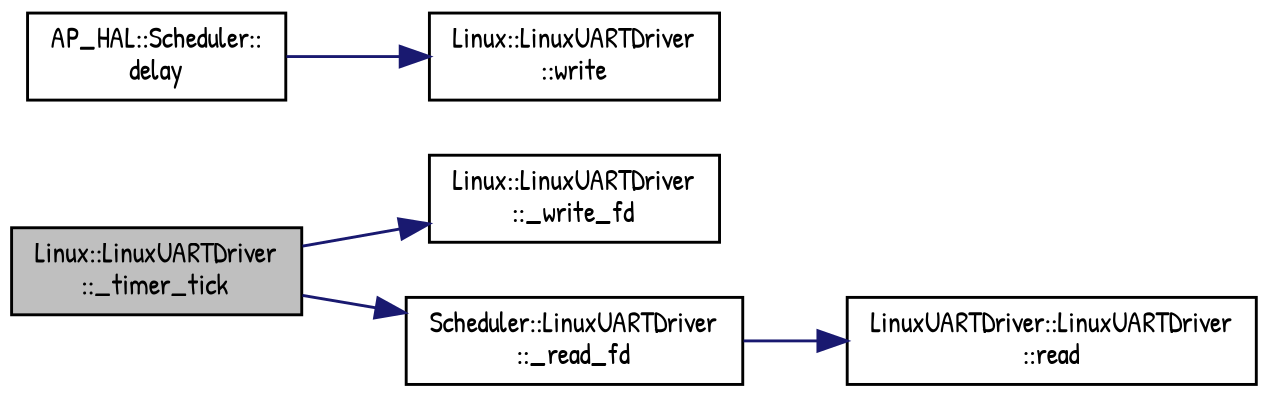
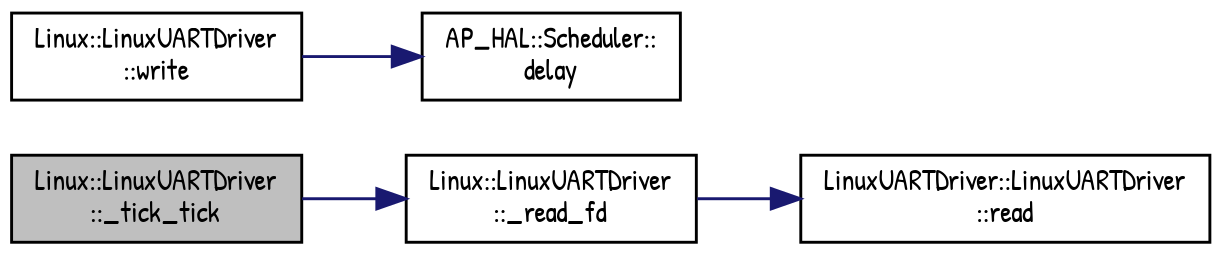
(343, 57) -> (347, 57)
(574, 199) -> none
(157, 271) -> (157, 199)
(574, 341) -> (551, 199)
